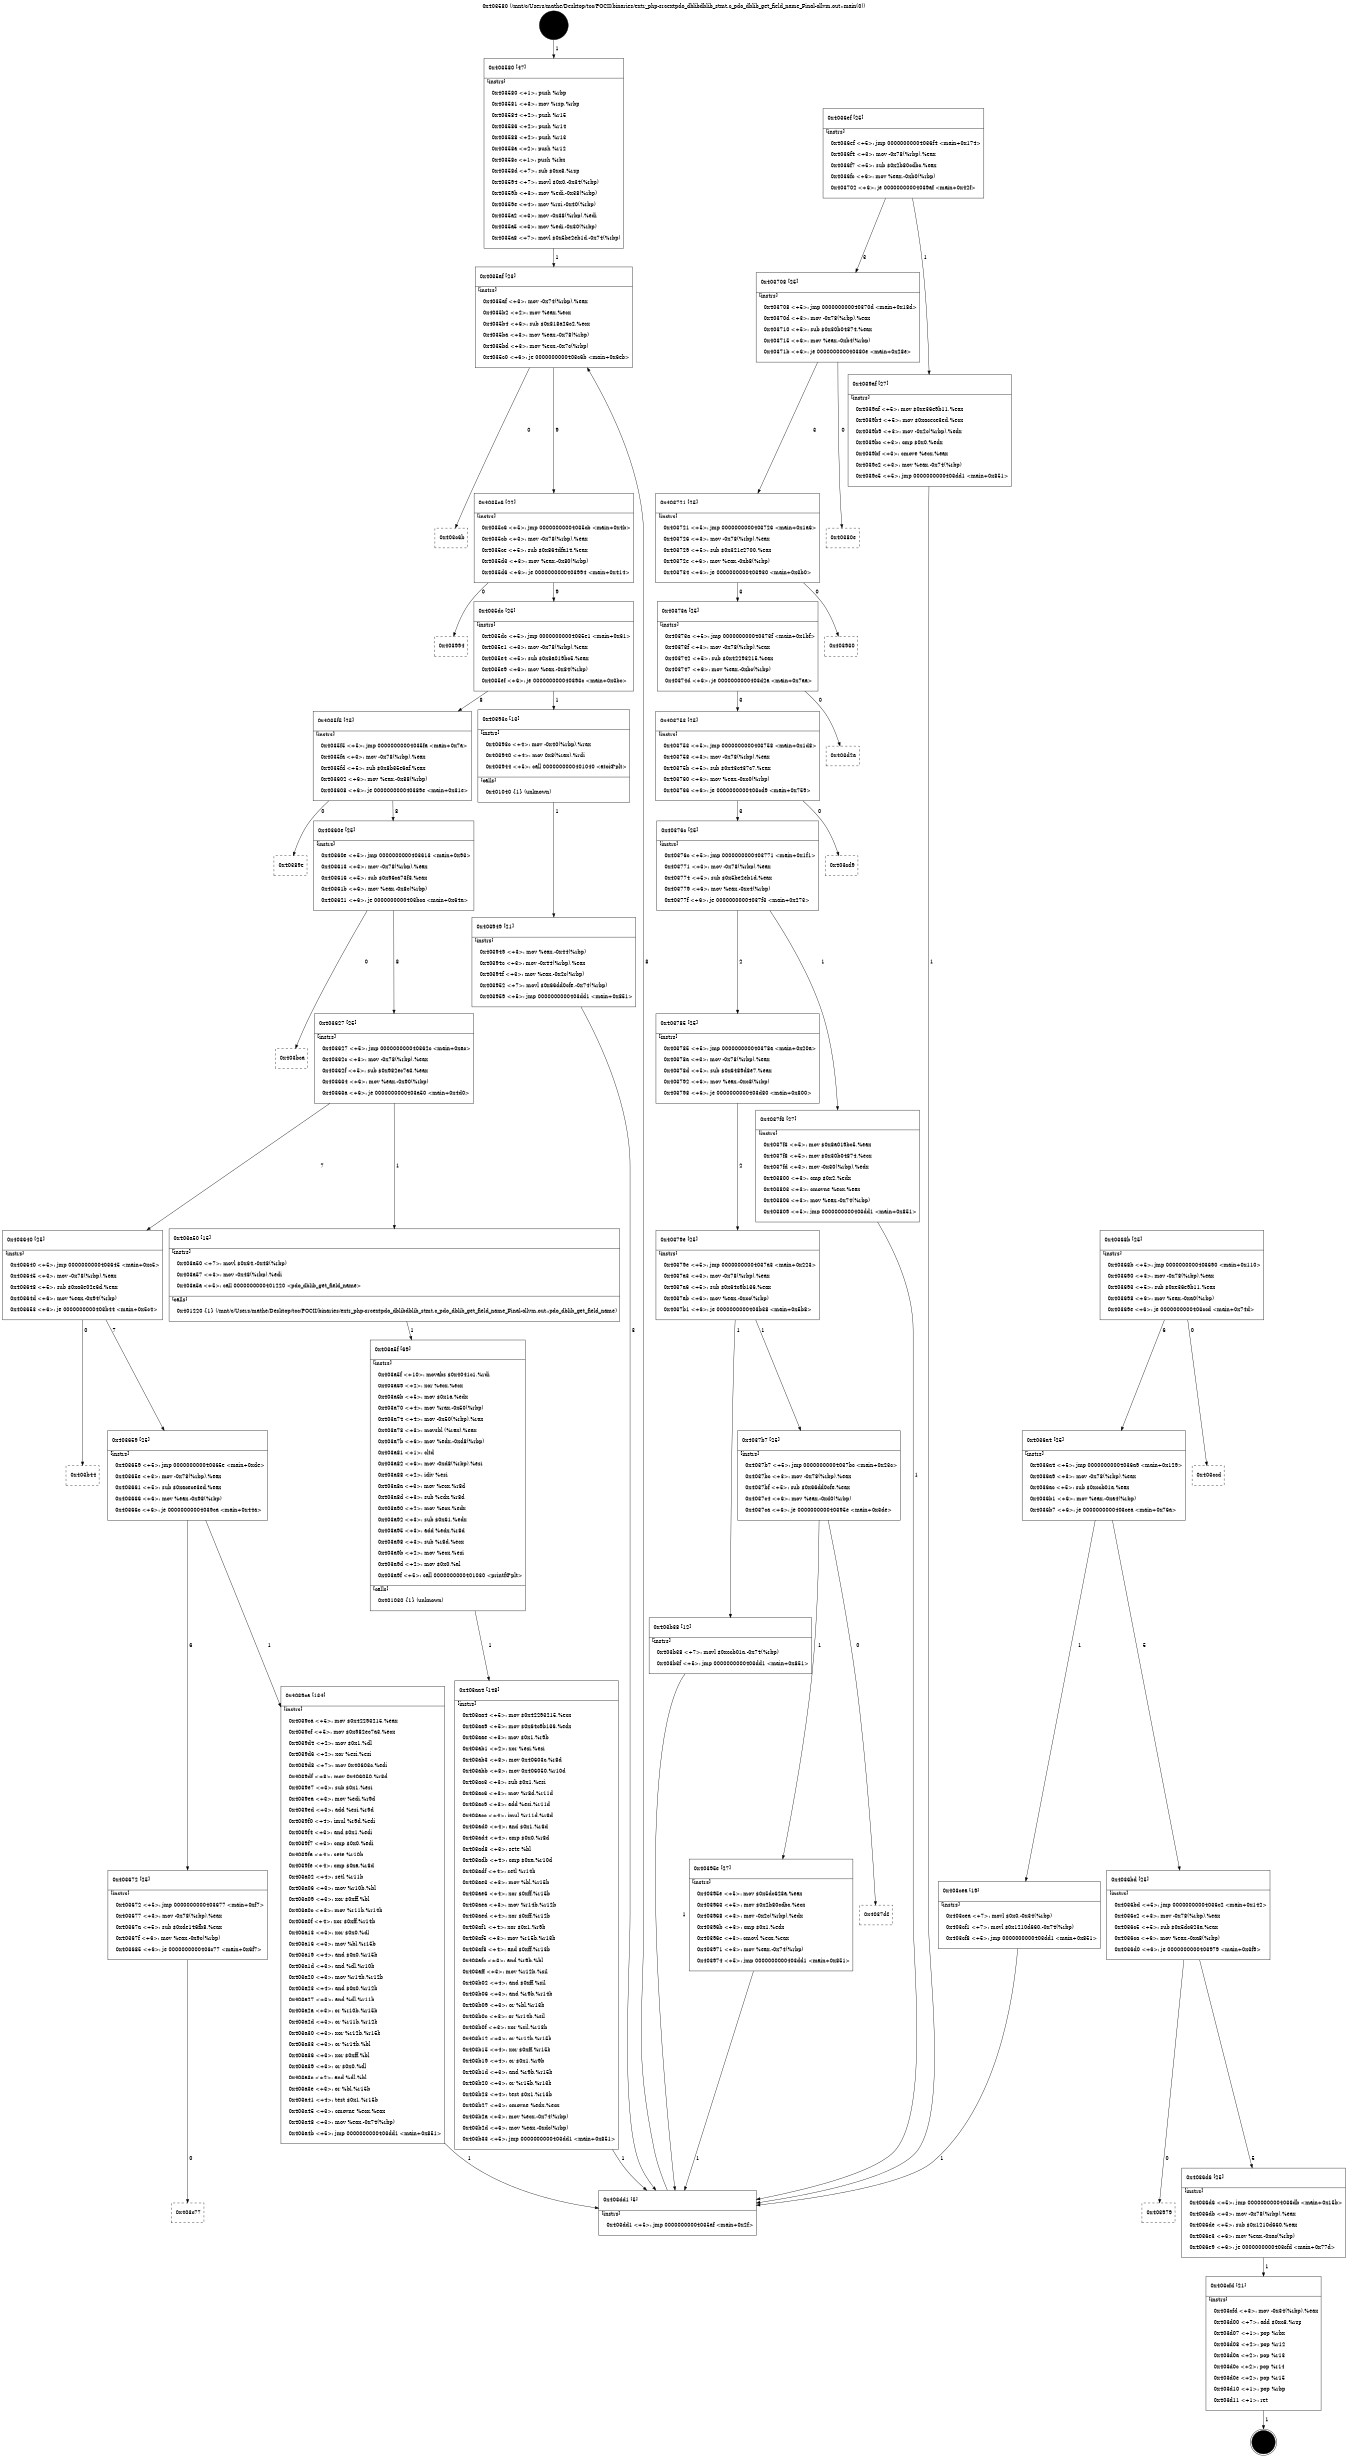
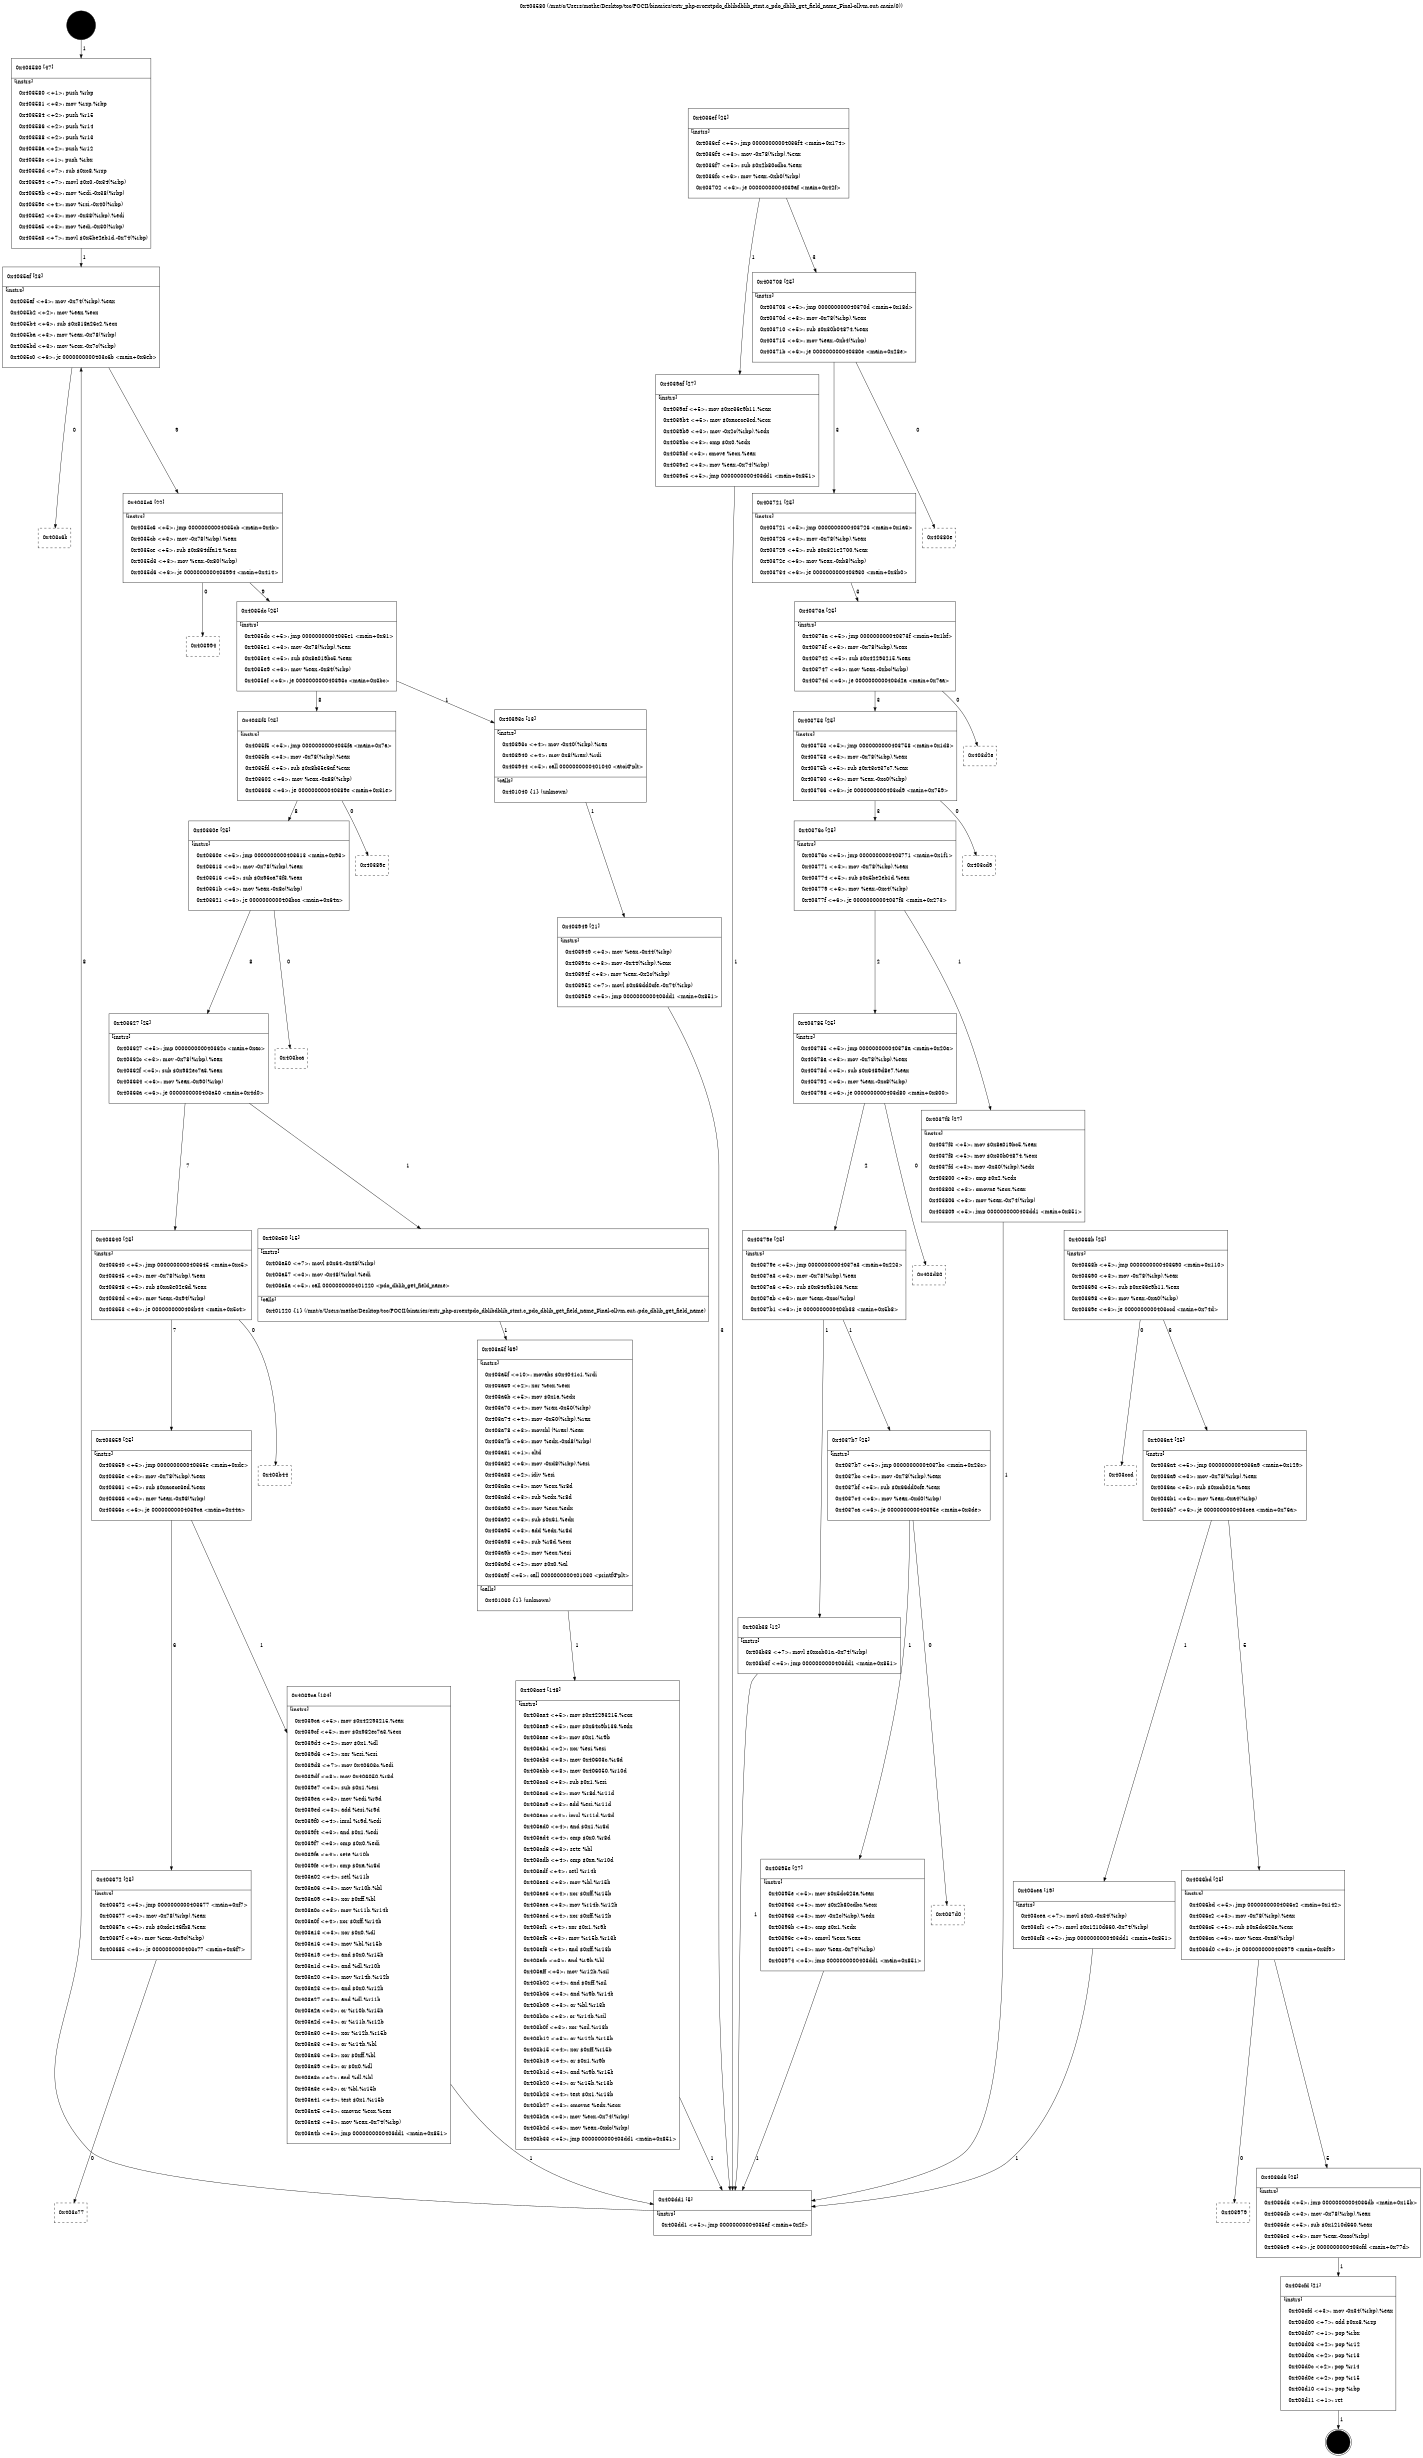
(841, 646) -> none
none -> (929, 1275)
